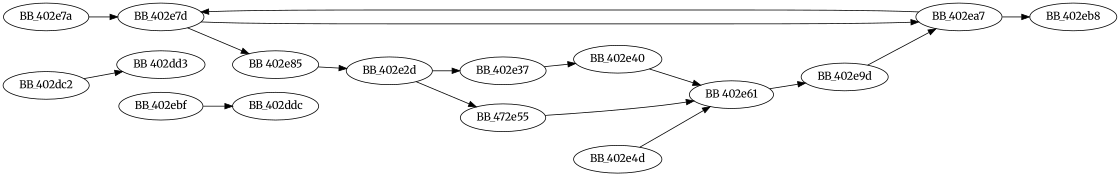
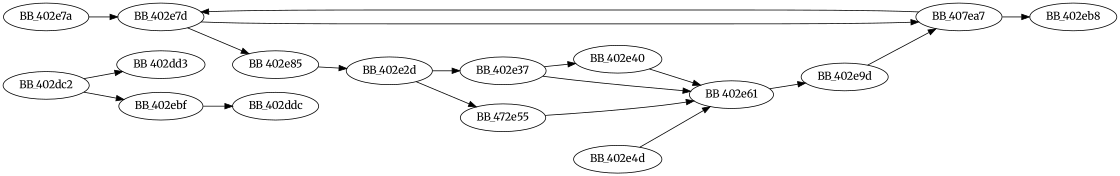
(959, 17) -> (959, 17)
none -> (613, 84)
none -> (100, 95)
